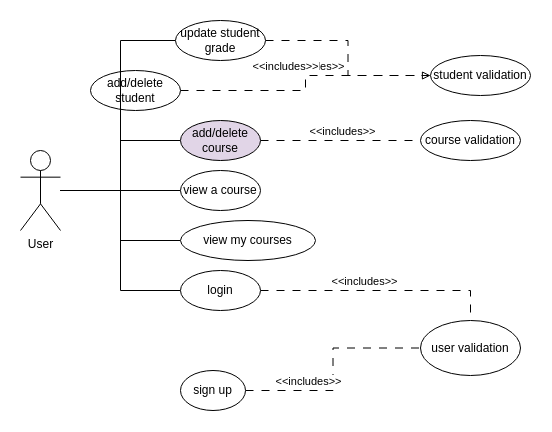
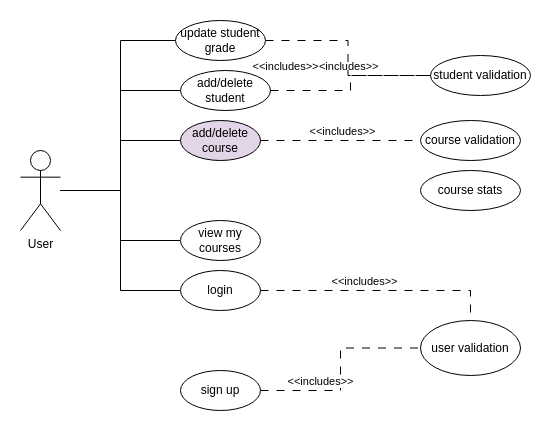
(348, 66) -> (348, 66)
(136, 91) -> (226, 91)
(151, 191) -> none
(221, 191) -> none
none -> (471, 191)
(248, 241) -> (221, 241)
(213, 391) -> (221, 391)
